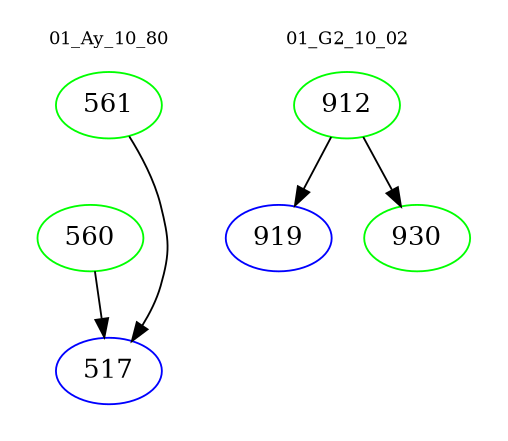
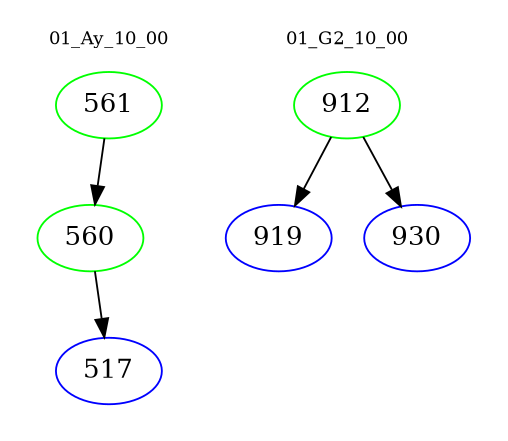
(109, 40) -> (109, 40)
(348, 40) -> (348, 40)
(166, 230) -> (101, 162)
(417, 238) -> (417, 238)
